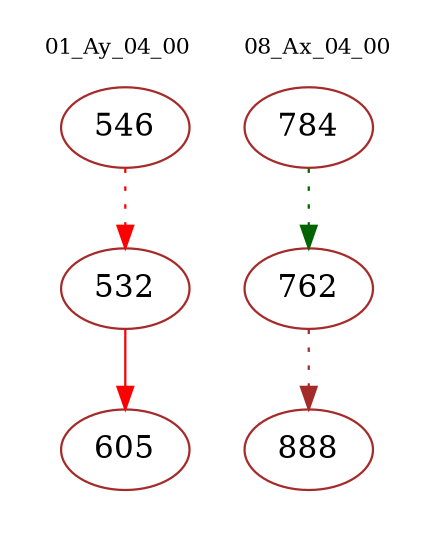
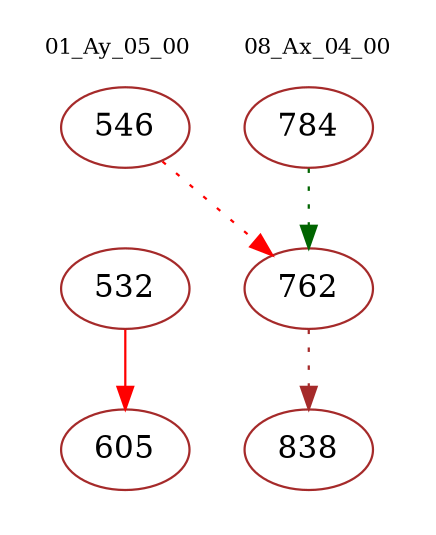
(117, 48) -> (117, 48)
(125, 197) -> (192, 187)
(309, 450) -> (309, 450)
